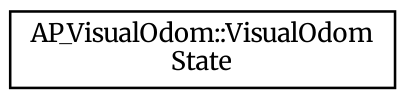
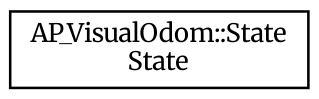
(203, 50) -> (159, 50)
